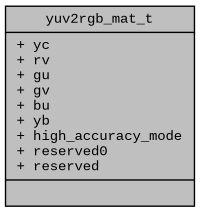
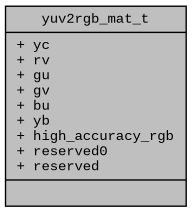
(100, 136) -> (96, 136)
